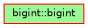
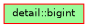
(44, 14) -> (44, 14)
